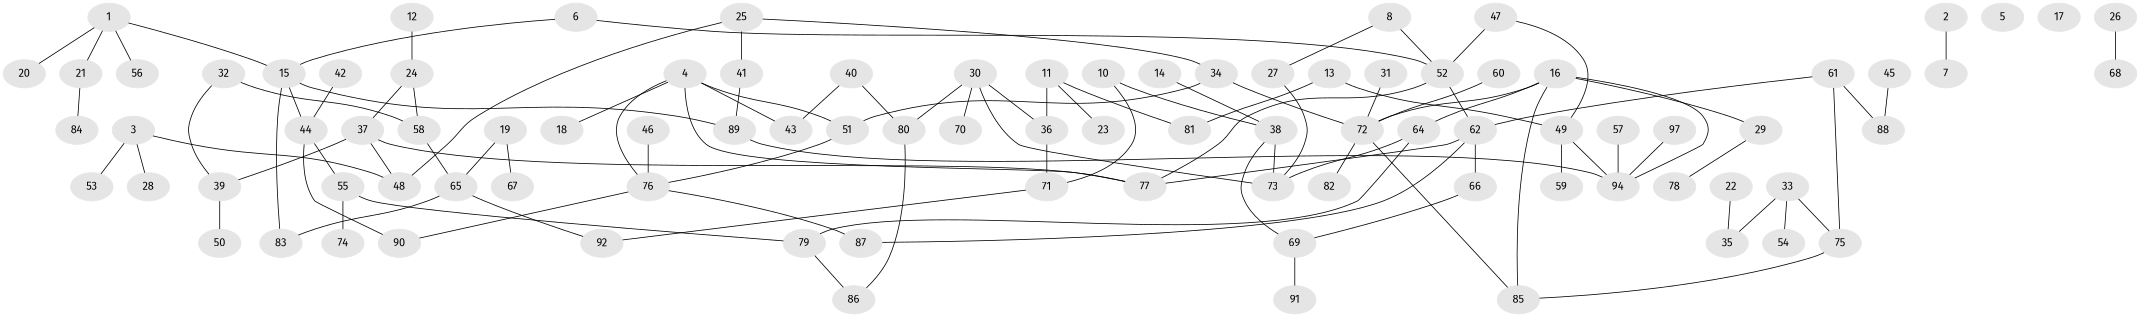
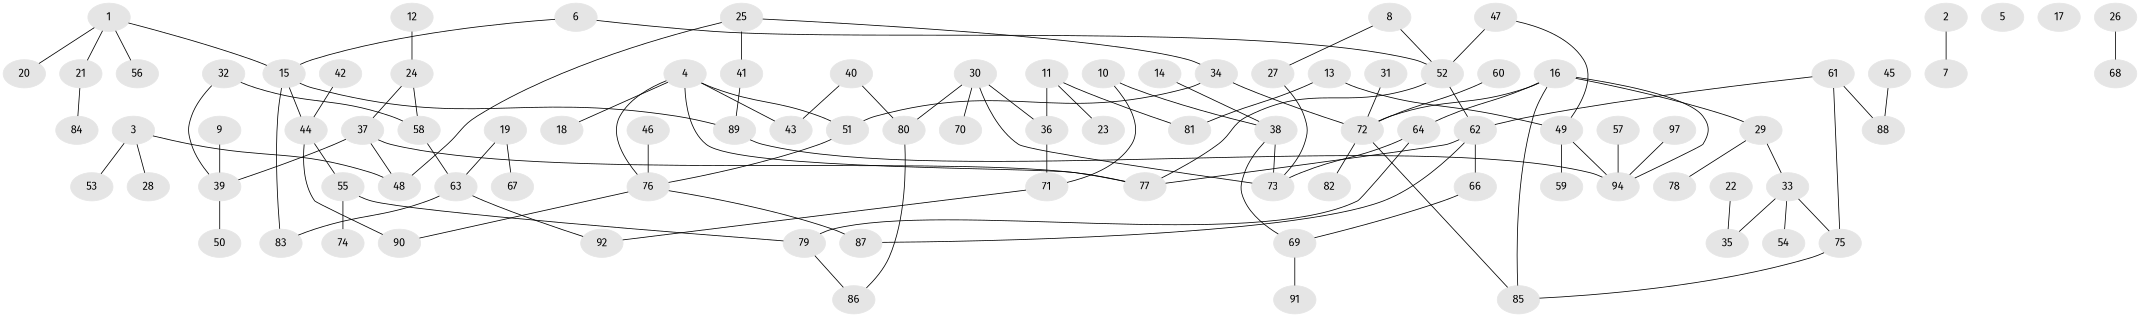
none -> (220, 130)
none -> (1774, 158)
(456, 187) -> (456, 187)
